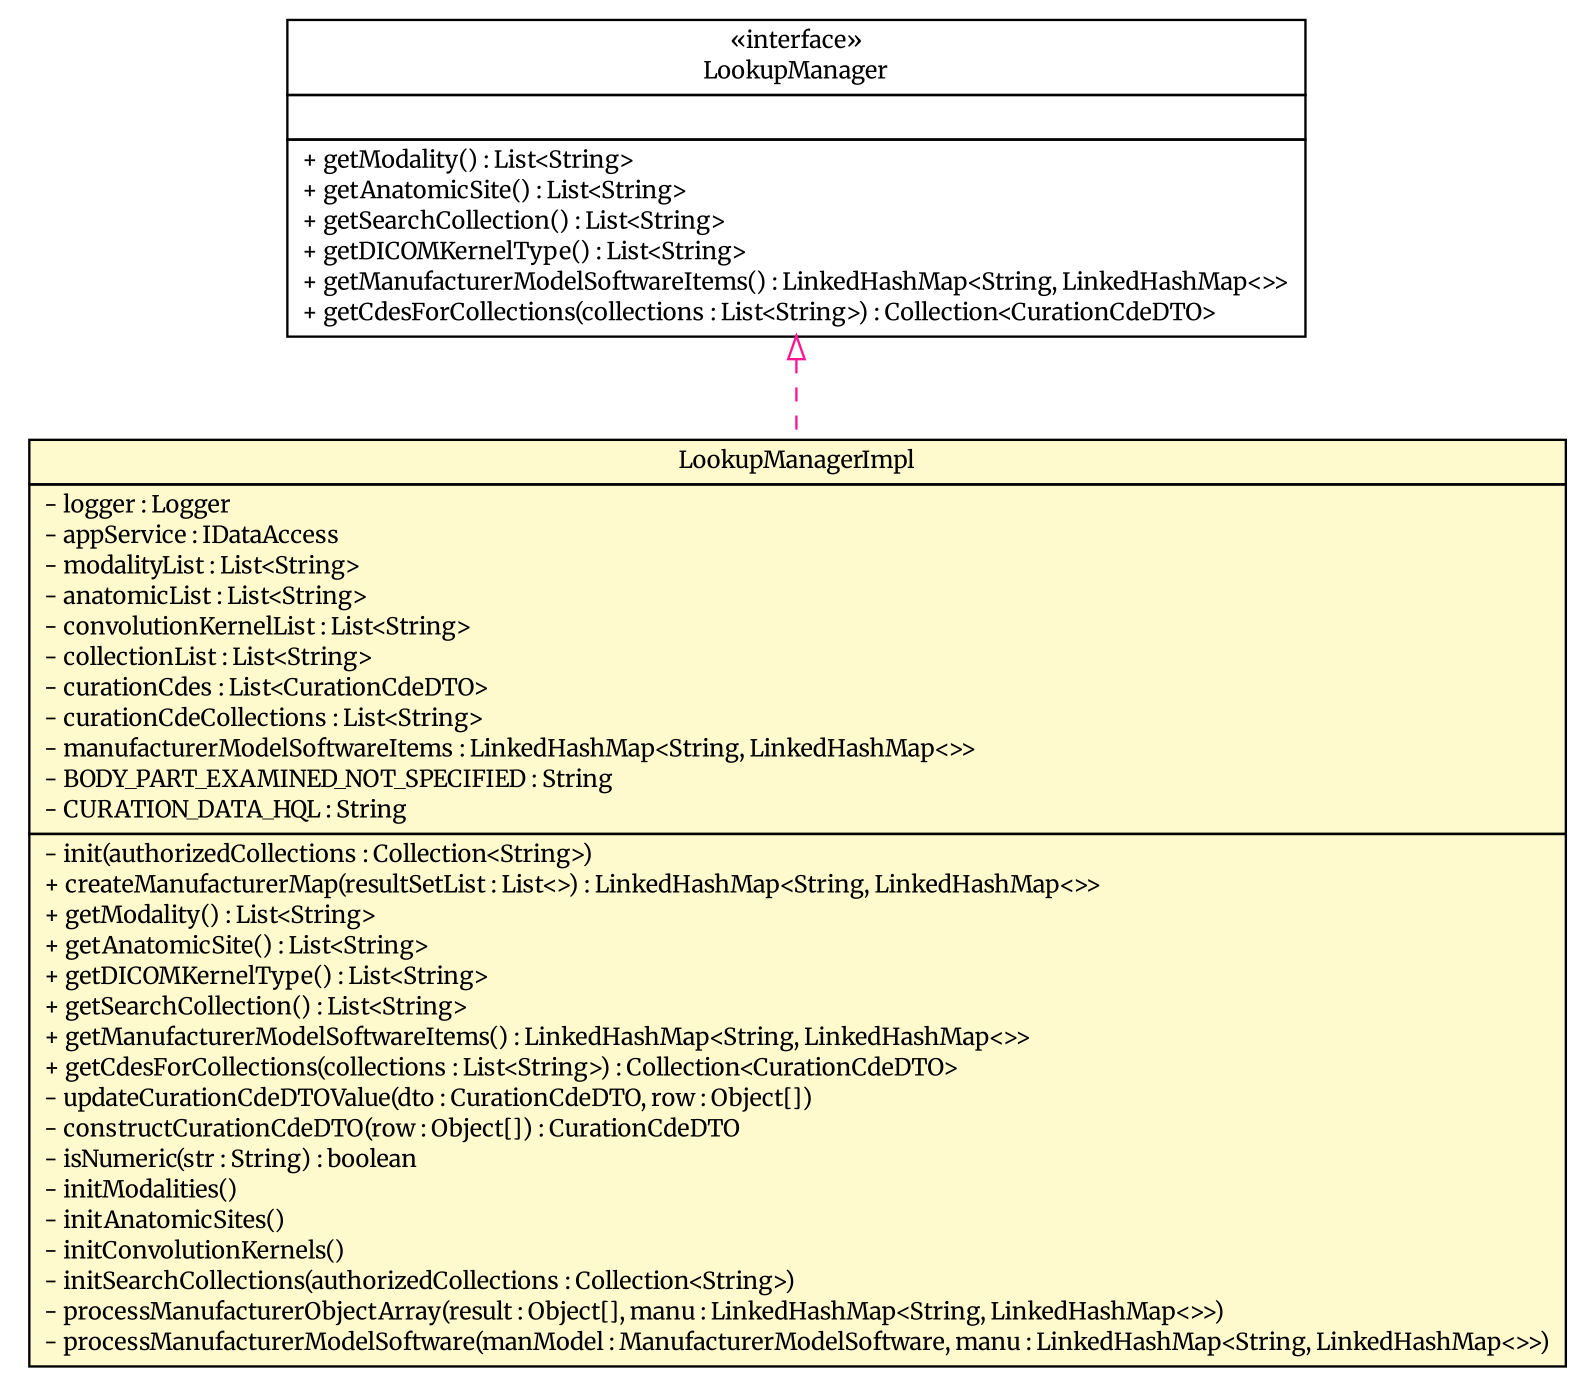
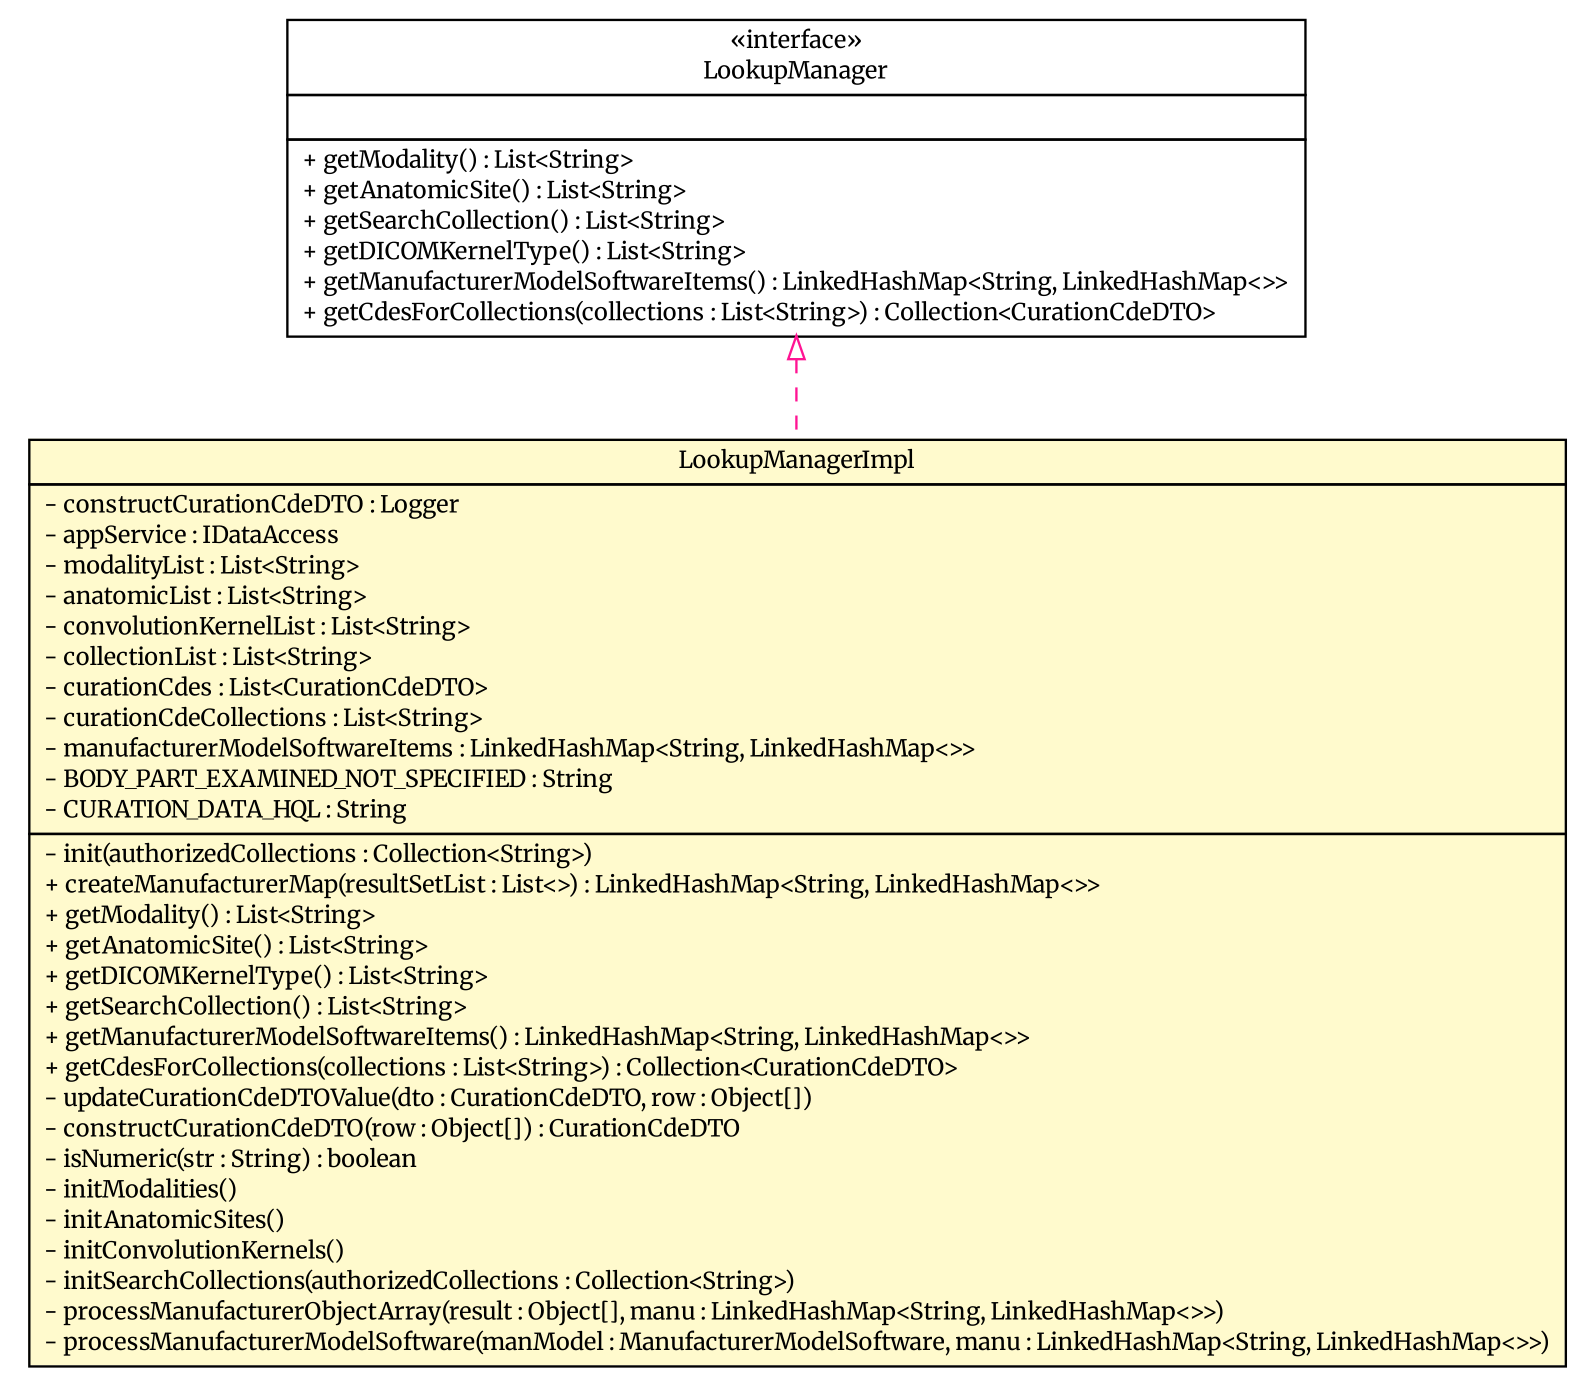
(138, 506) -> (252, 506)
